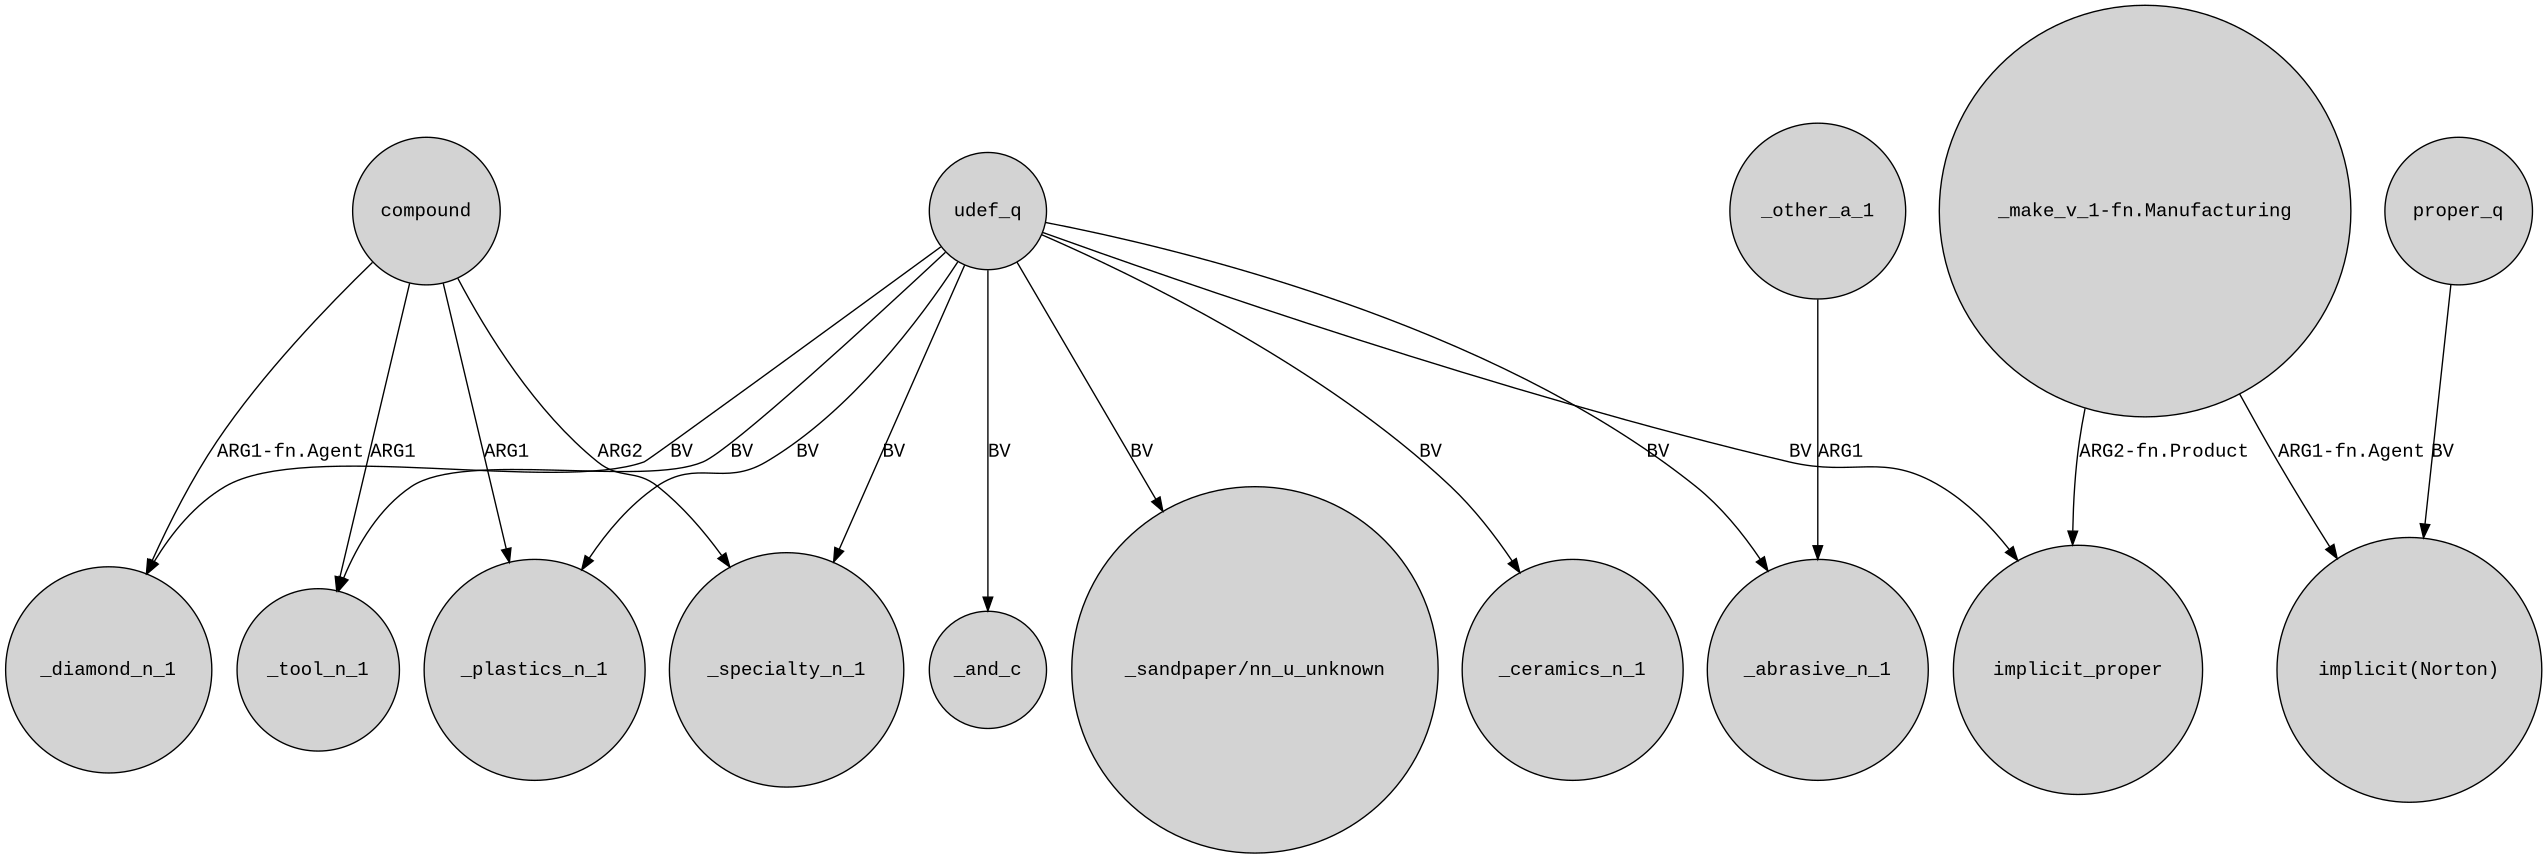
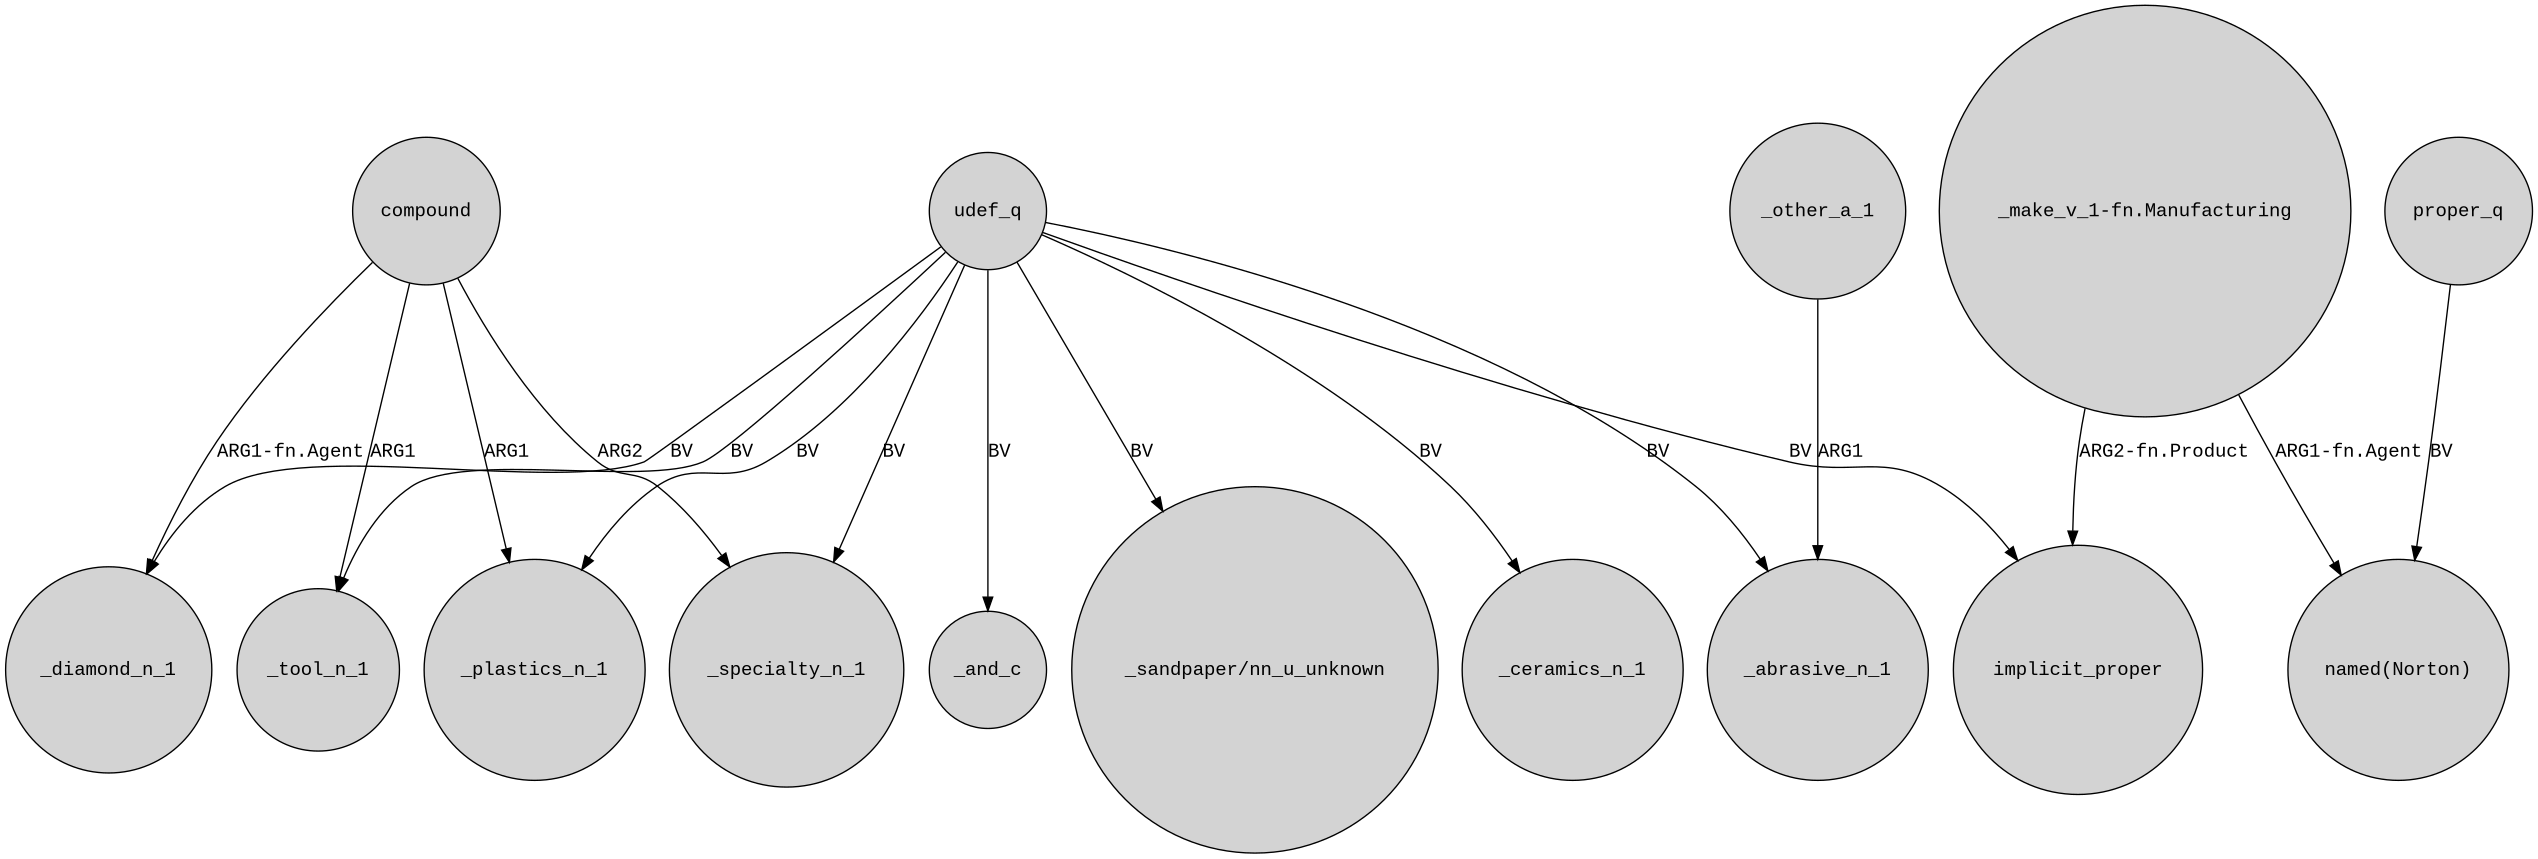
(2409, 670) -> (2398, 670)
